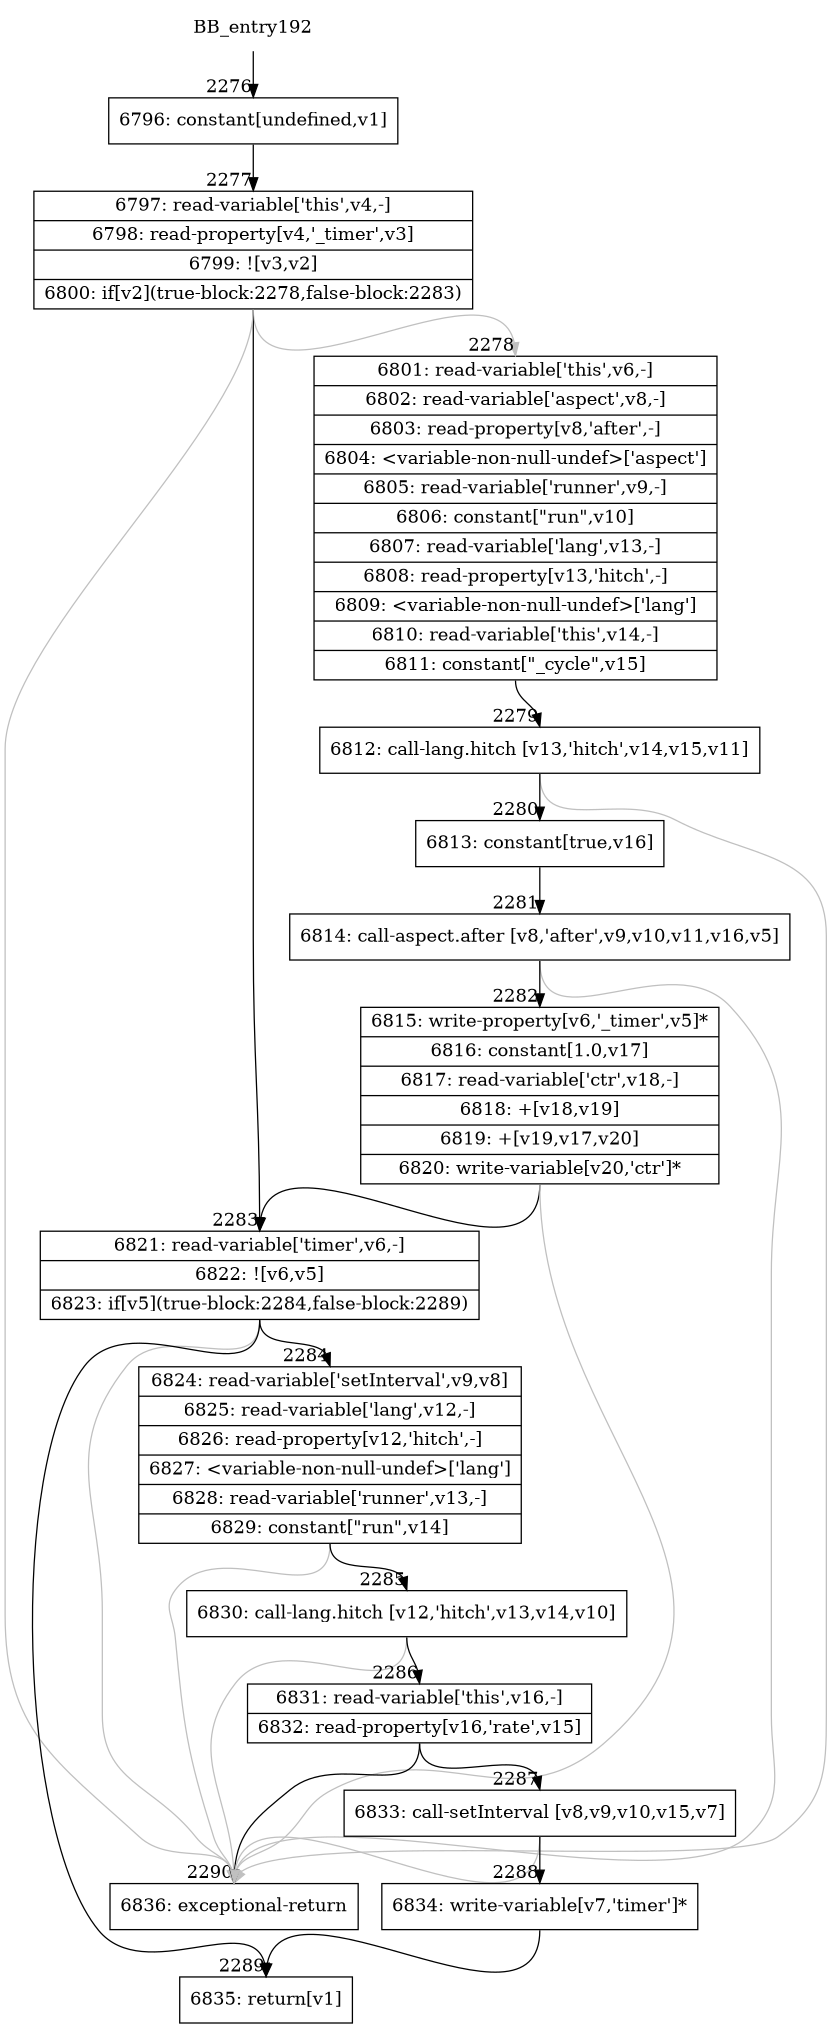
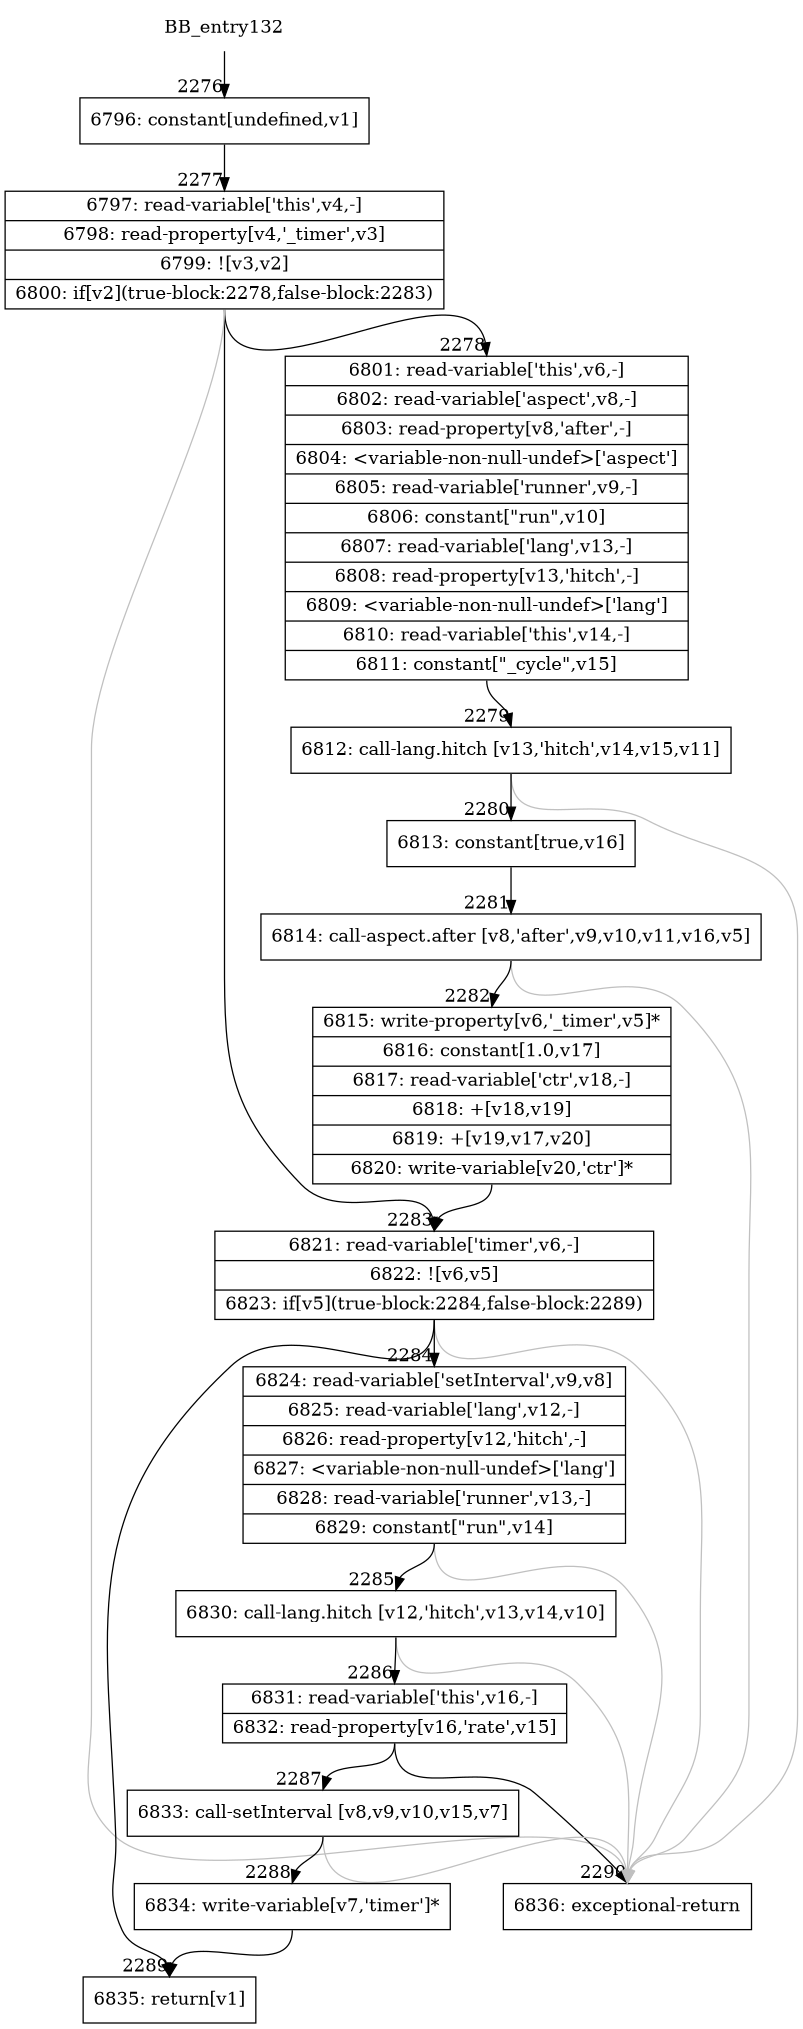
(253, 28) -> (224, 28)
(378, 334) -> (349, 334)
(660, 1666) -> none
